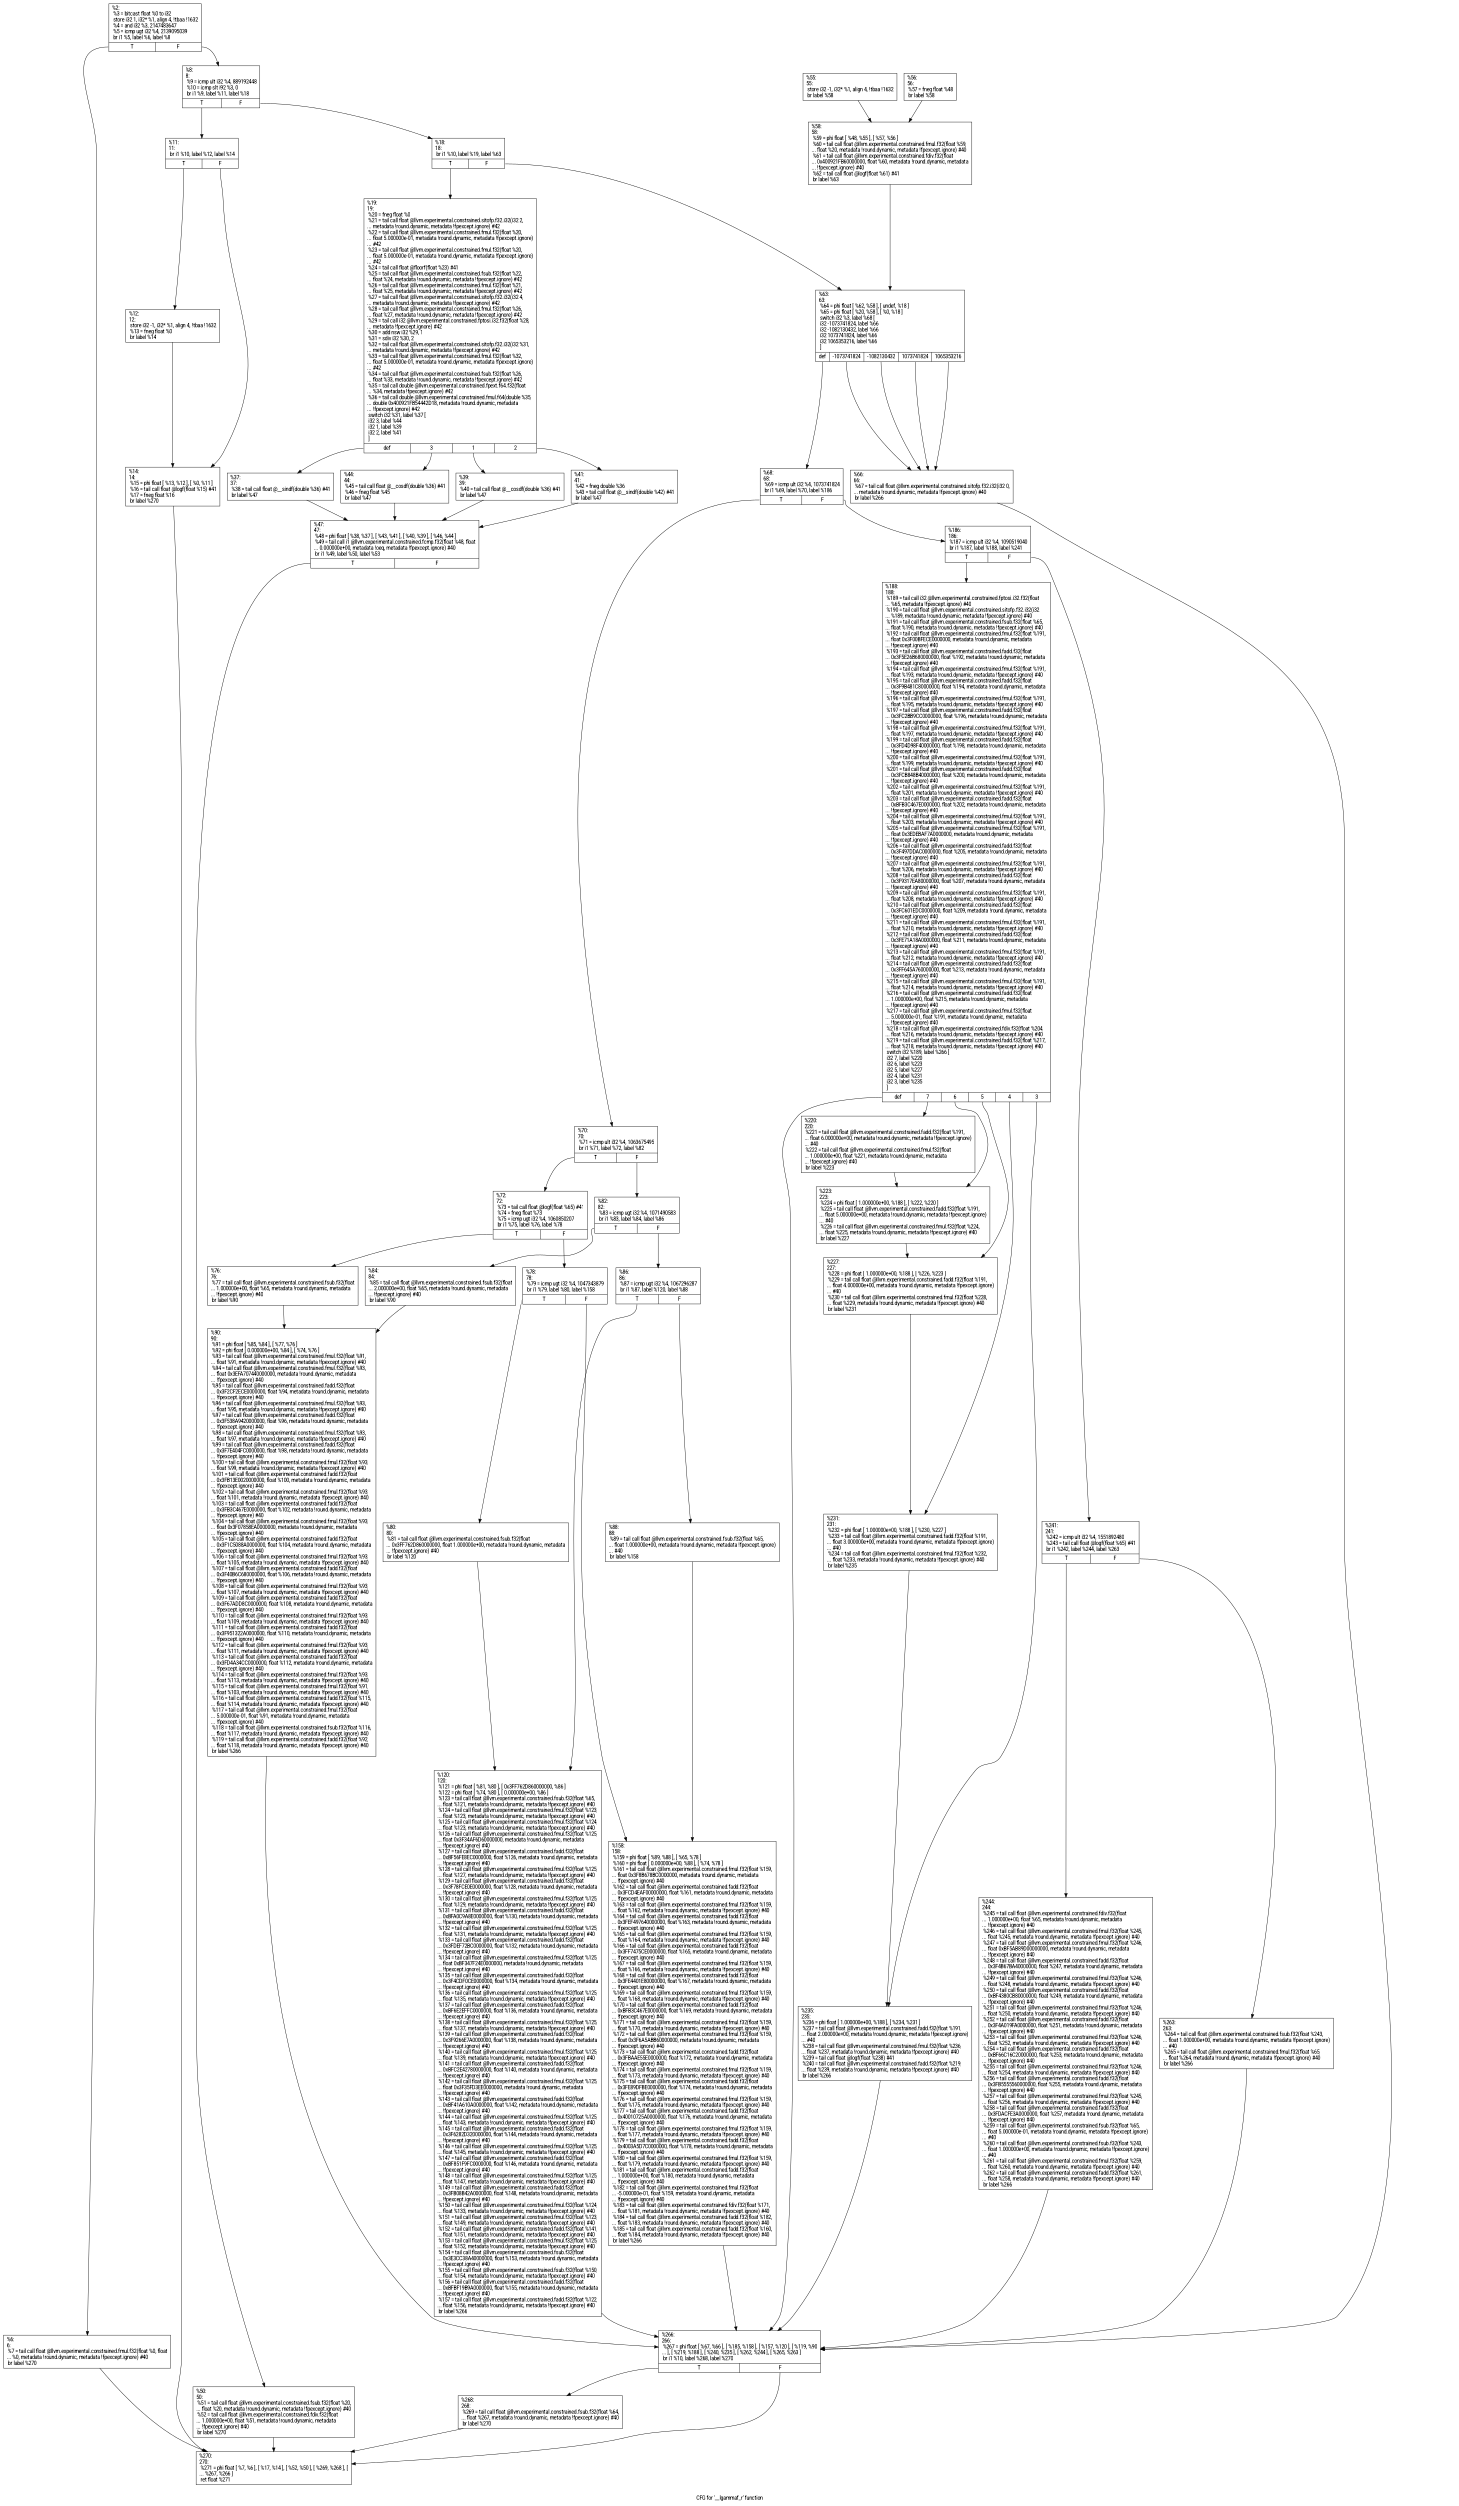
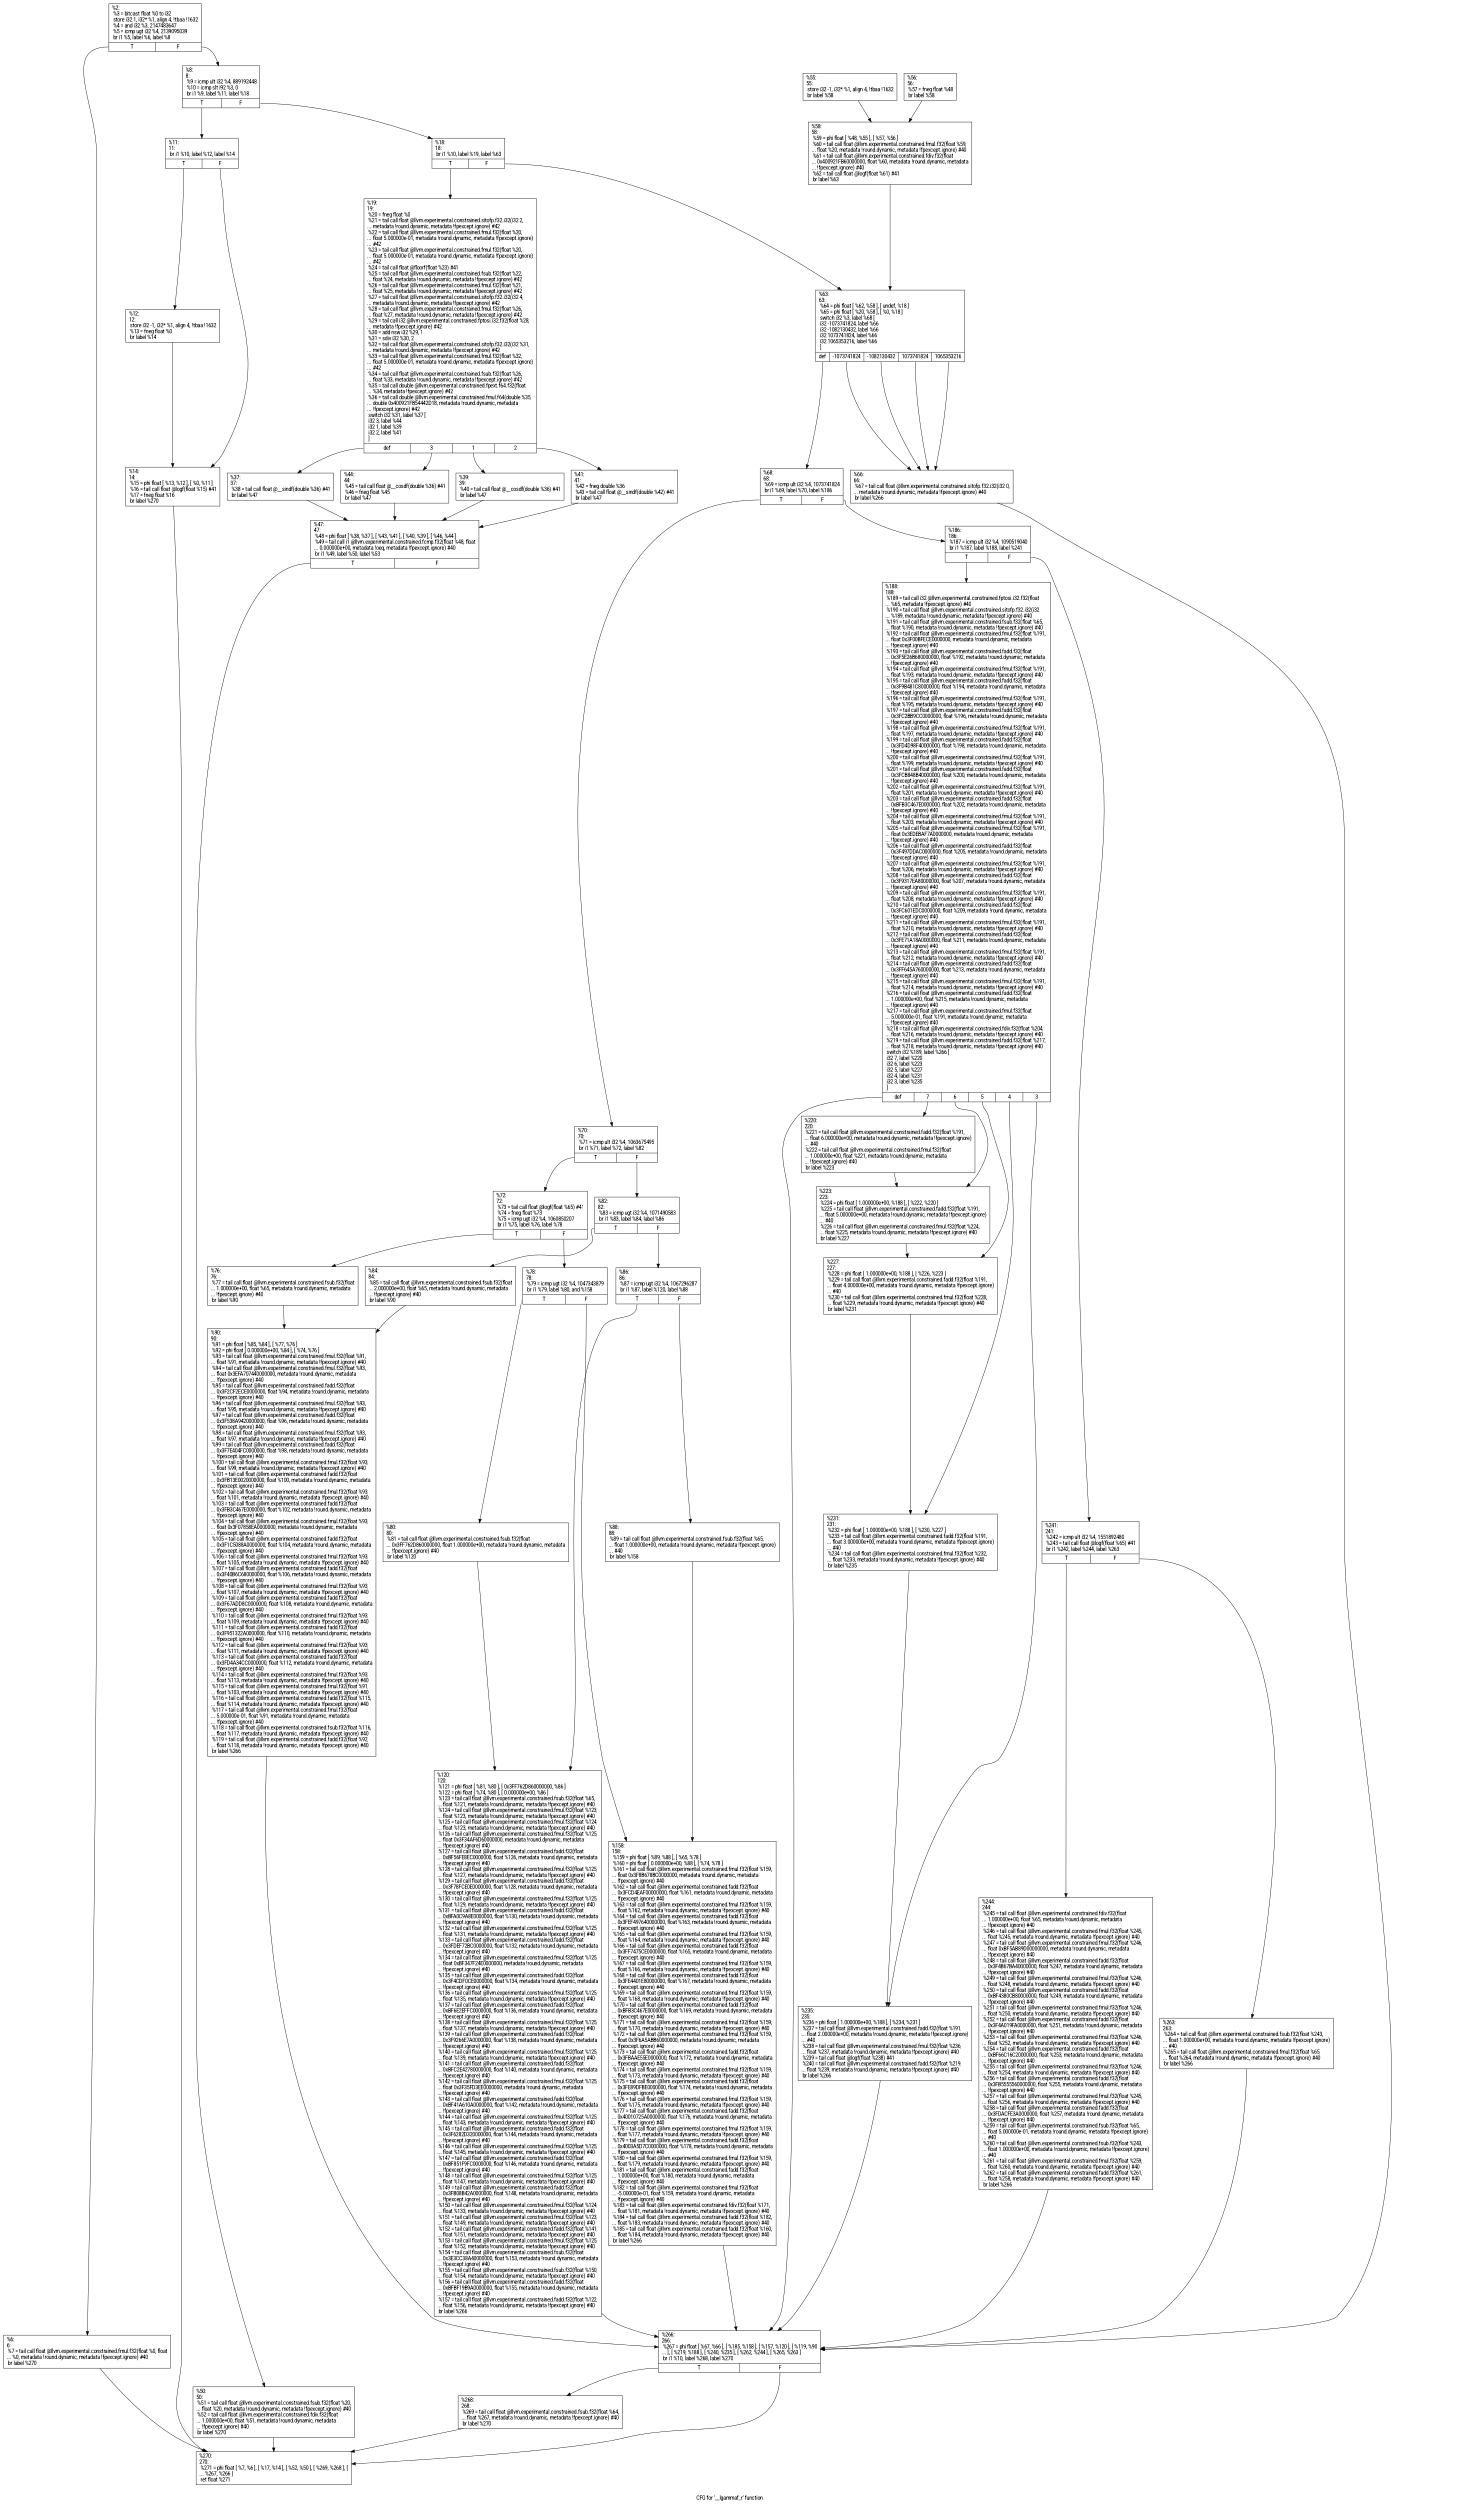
(560, 1290) -> (559, 1290)
